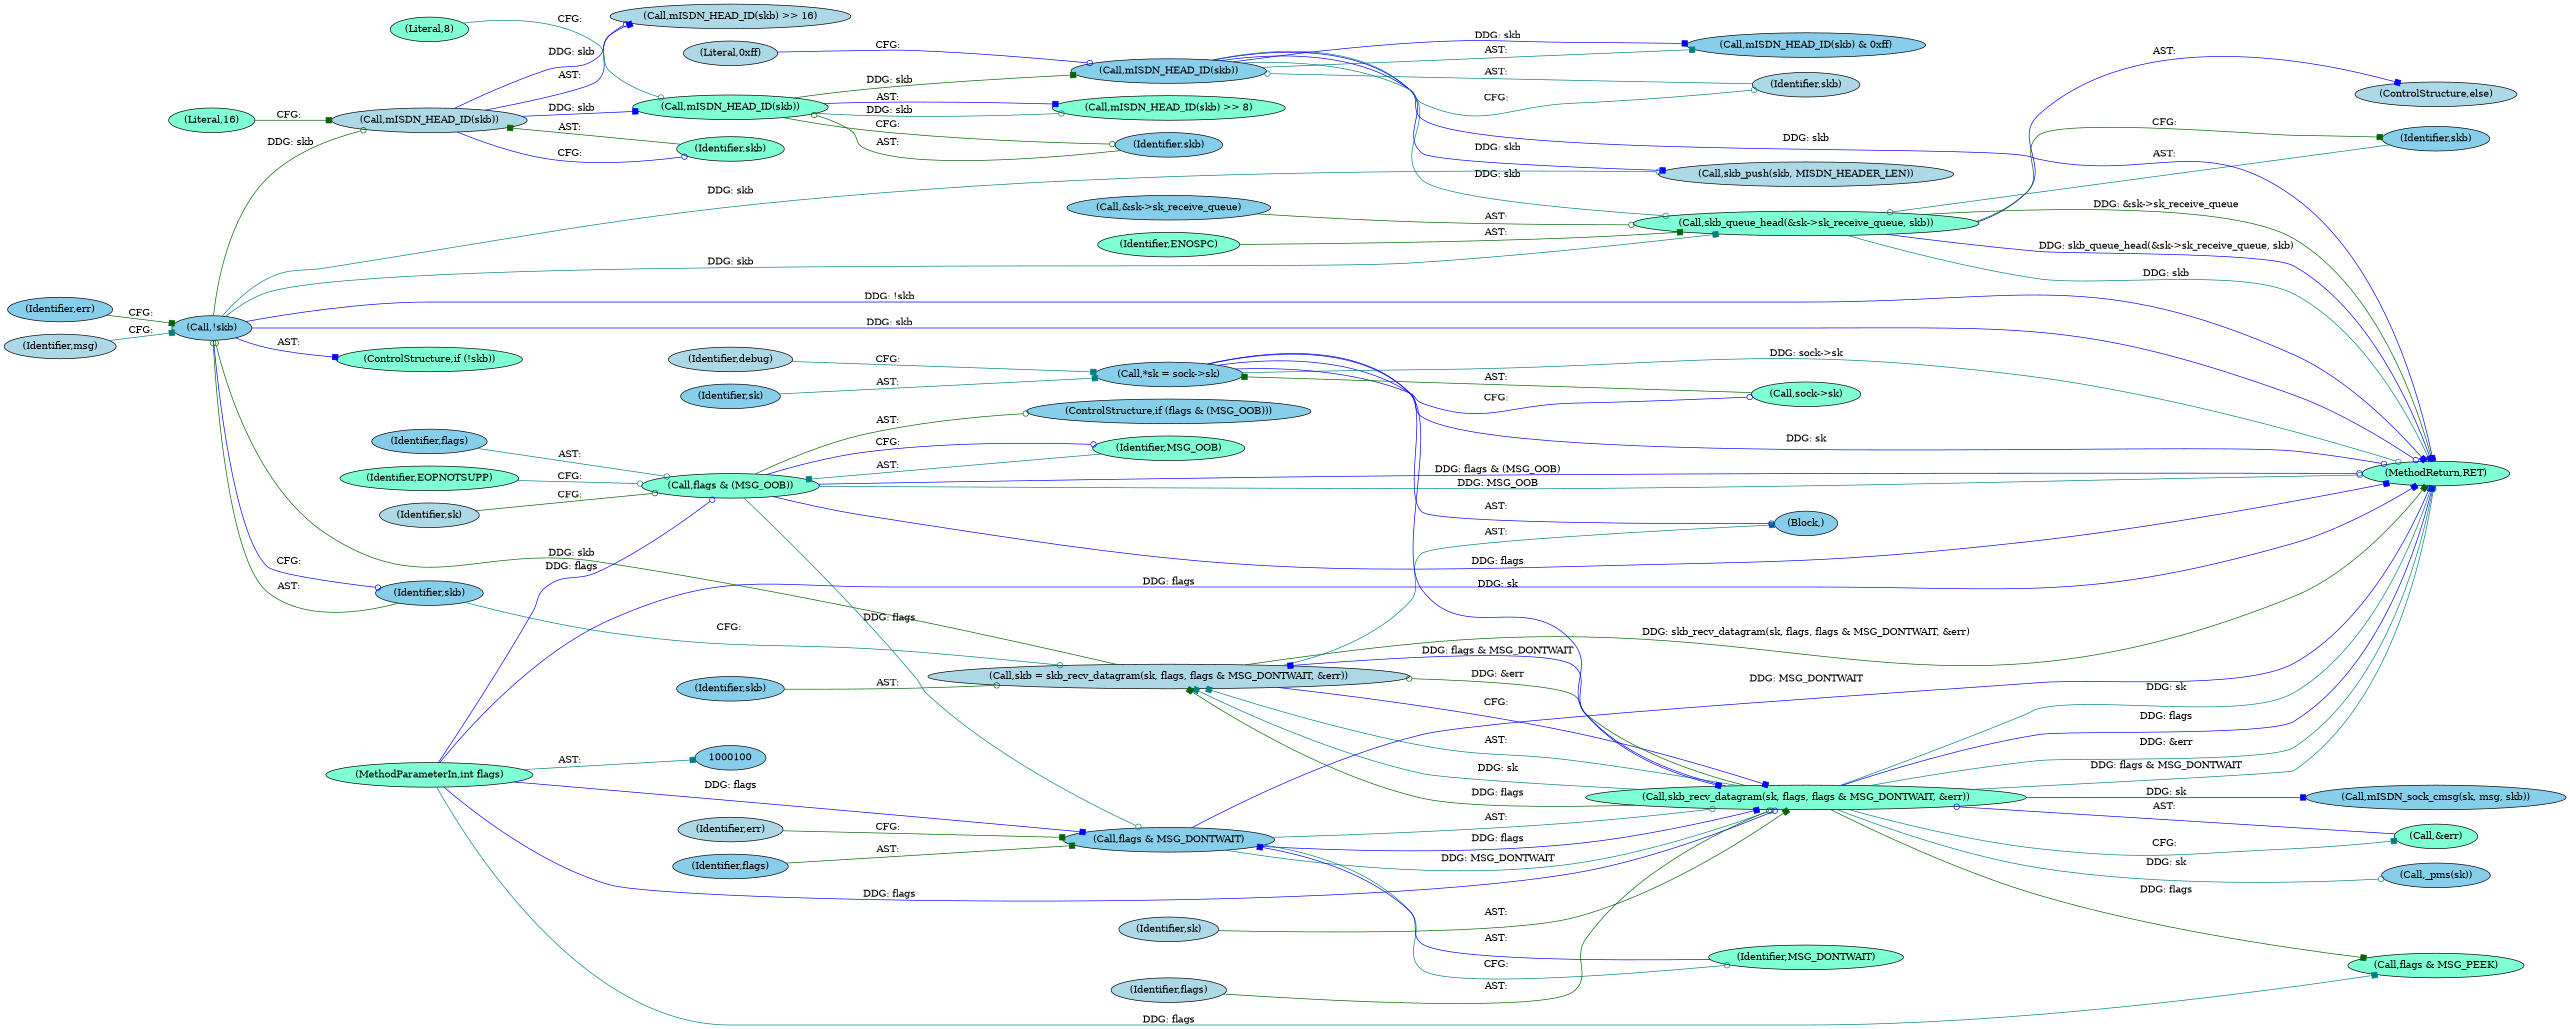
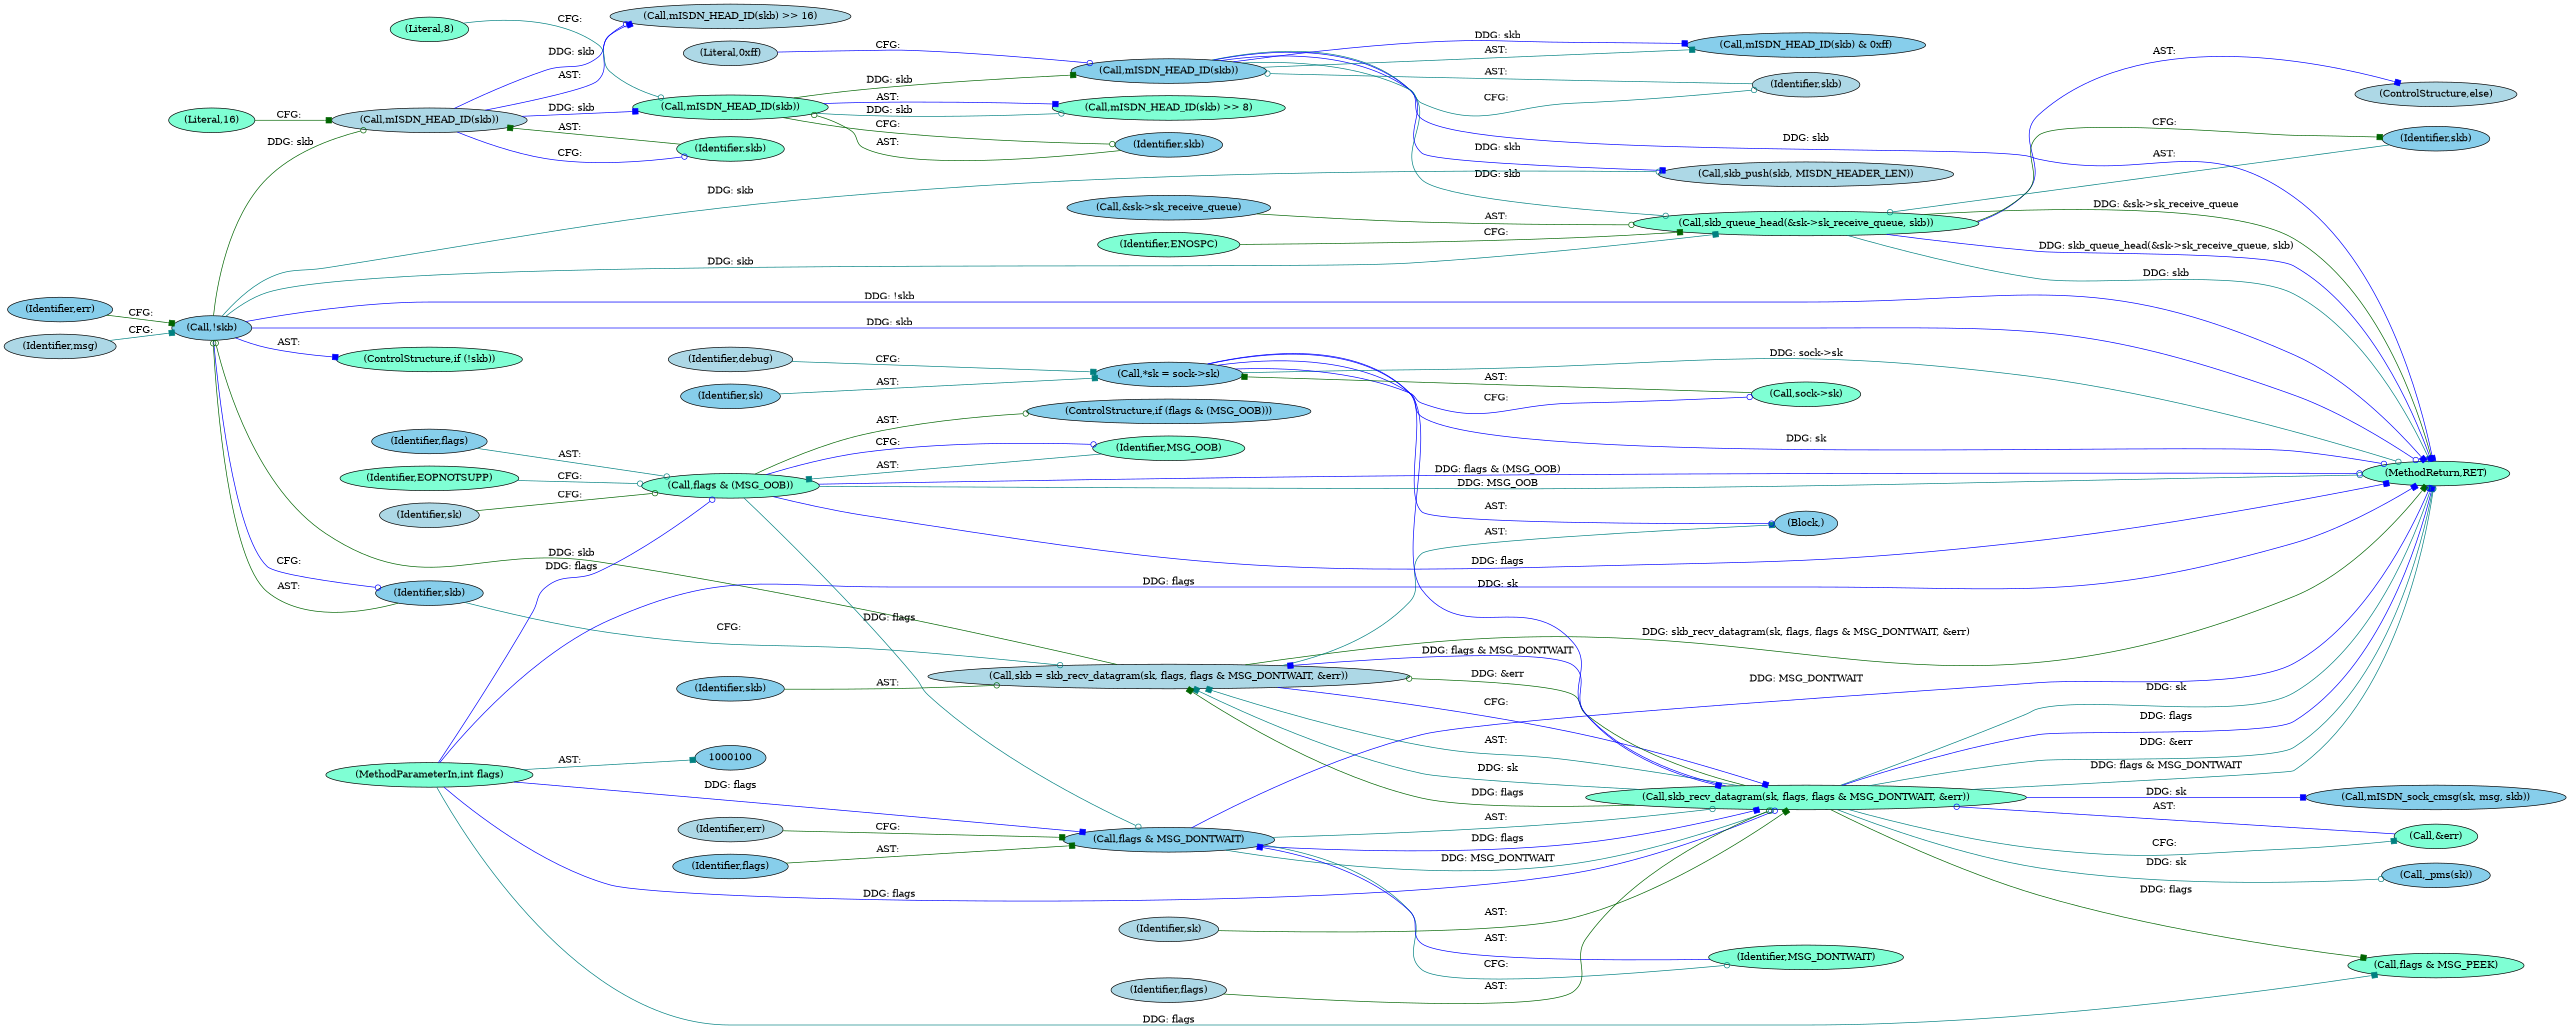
(1498, 233) -> (1498, 233)
